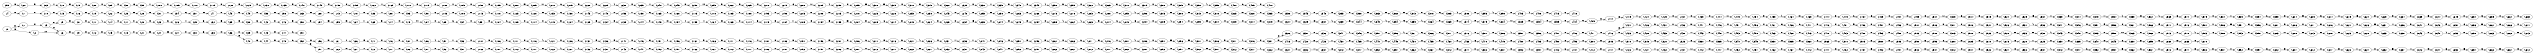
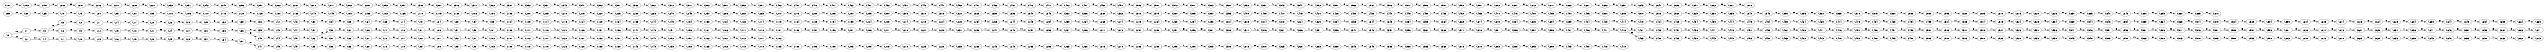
(48, 33) -> (35, 39)
(1278, 41) -> (1290, 14)
(775, 50) -> none
